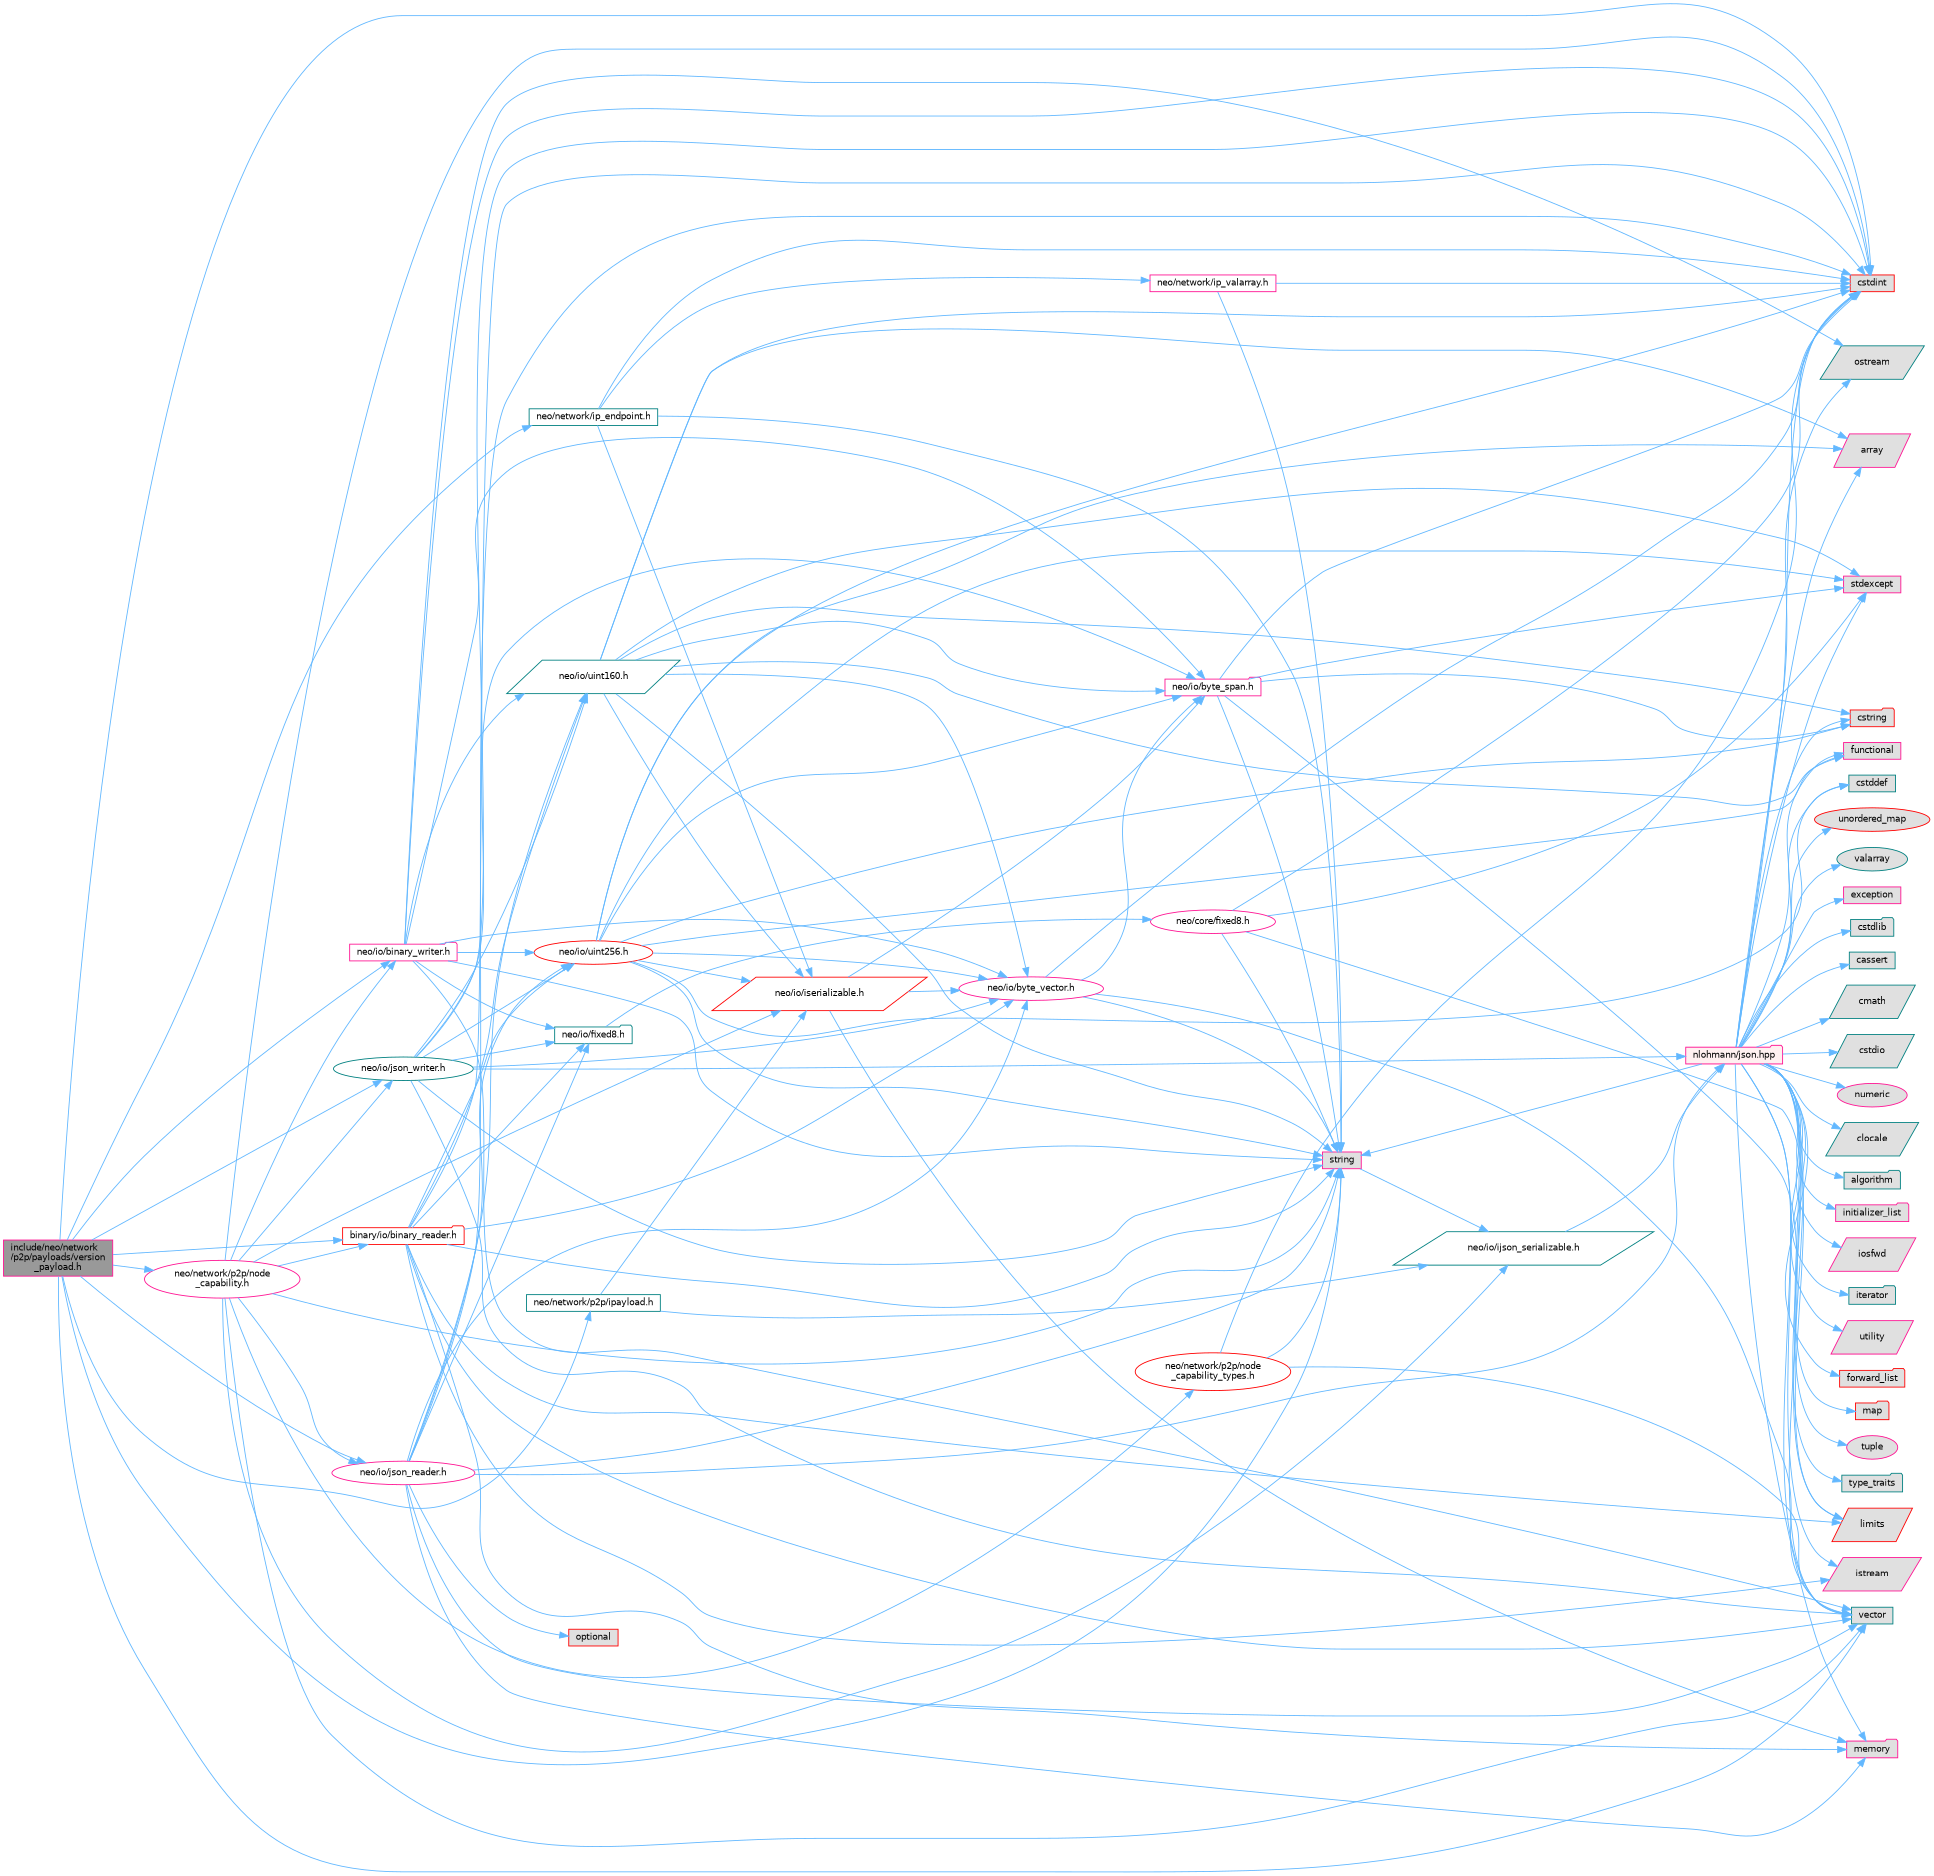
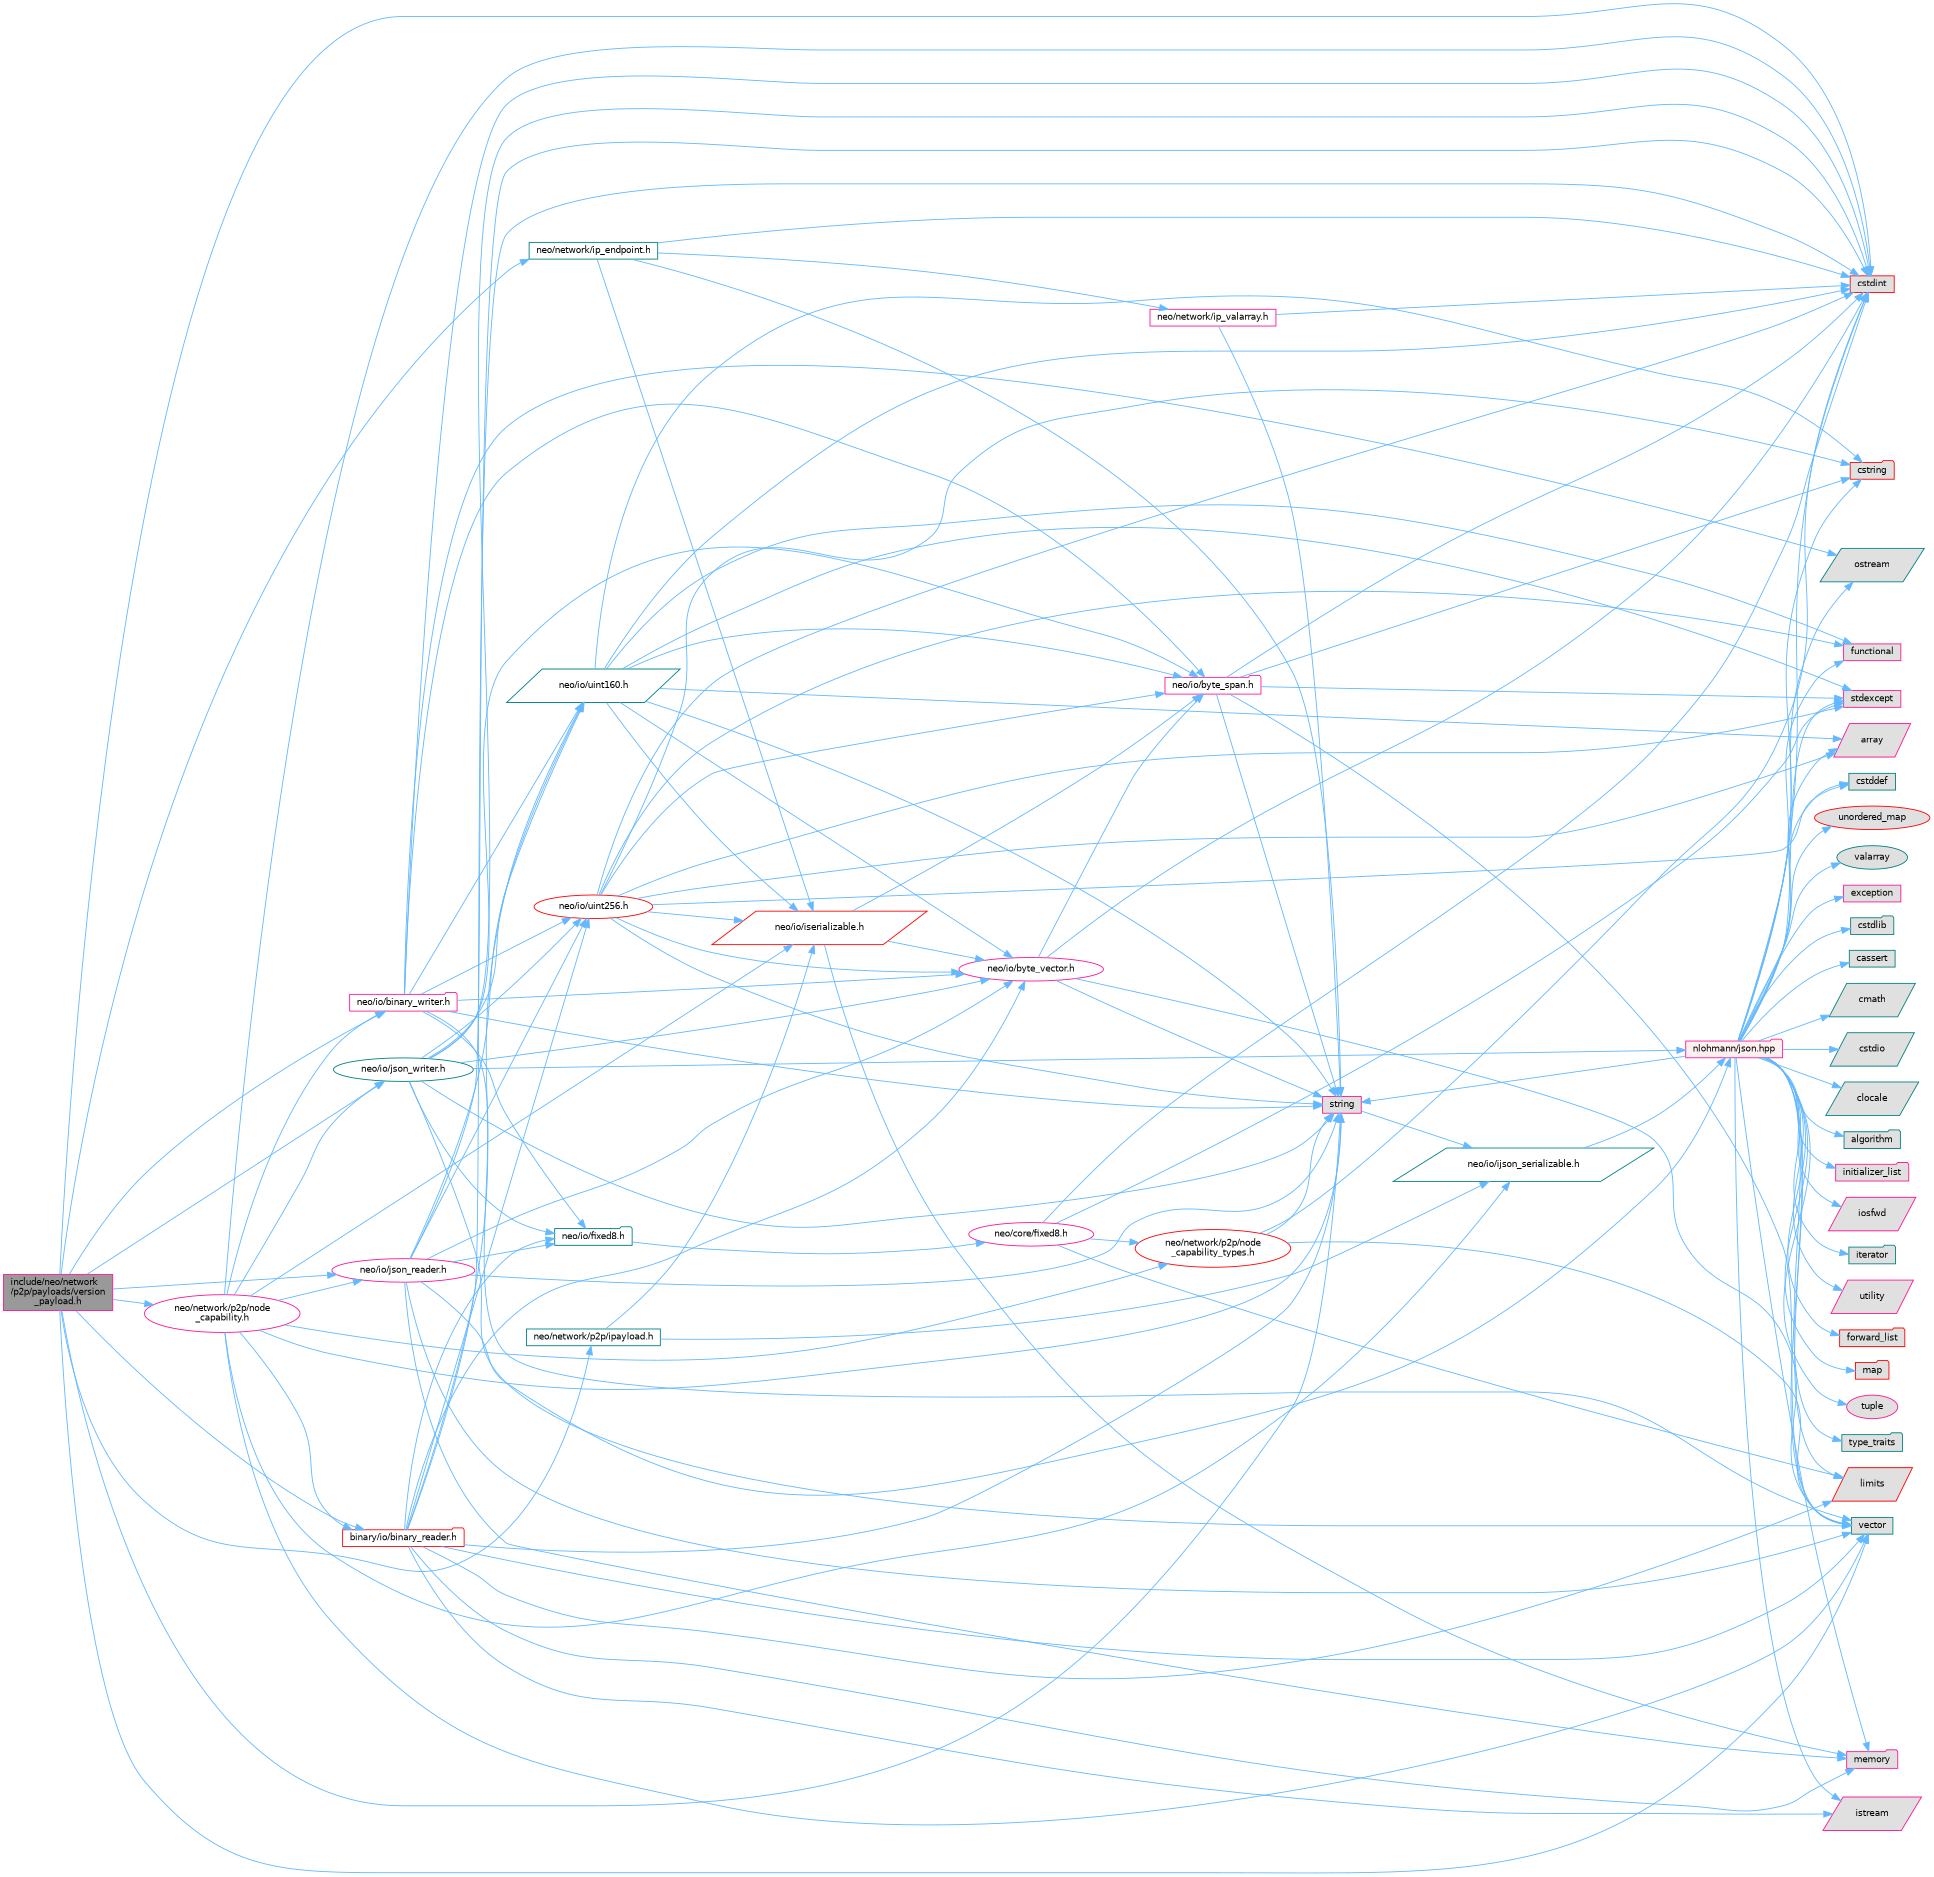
(1287, 1041) -> (1109, 1240)
(1872, 1095) -> none
(593, 1638) -> none
